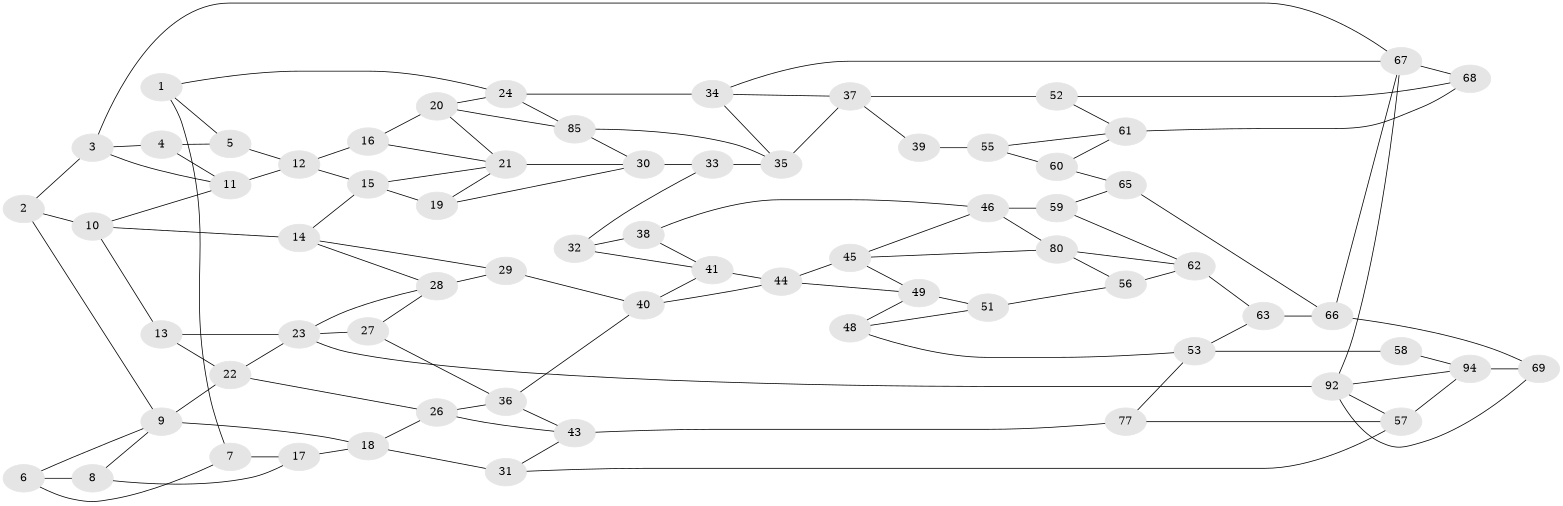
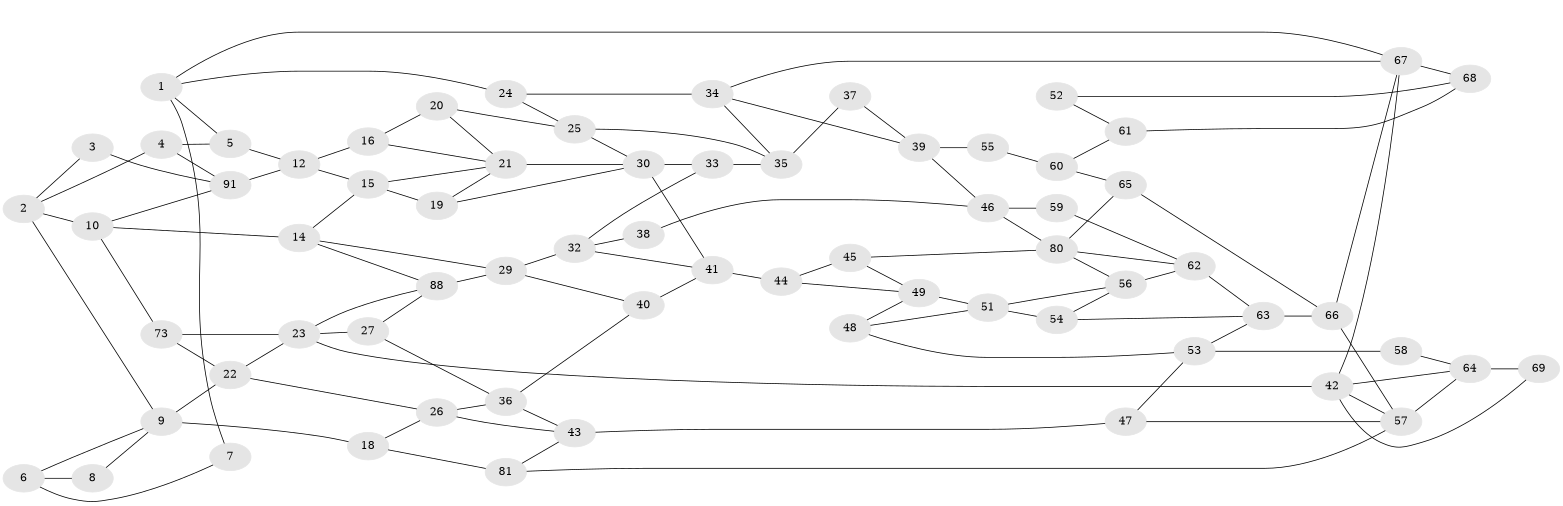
(716, 3) -> (776, 32)
(781, 95) -> (816, 121)
(953, 96) -> none
(471, 100) -> none
(575, 129) -> (575, 129)
(1057, 140) -> none
(127, 146) -> (93, 178)
(230, 185) -> (230, 185)
(1091, 197) -> (1091, 217)
(919, 233) -> (954, 178)
(678, 253) -> (677, 215)
none -> (540, 260)
(437, 286) -> (437, 286)
(713, 294) -> none
none -> (1057, 320)
(161, 334) -> (161, 334)
(1439, 334) -> (1367, 369)
(1470, 369) -> (1470, 369)
(1332, 386) -> (1332, 386)
(1126, 422) -> (1126, 422)
(299, 457) -> none
(506, 472) -> (506, 472)
